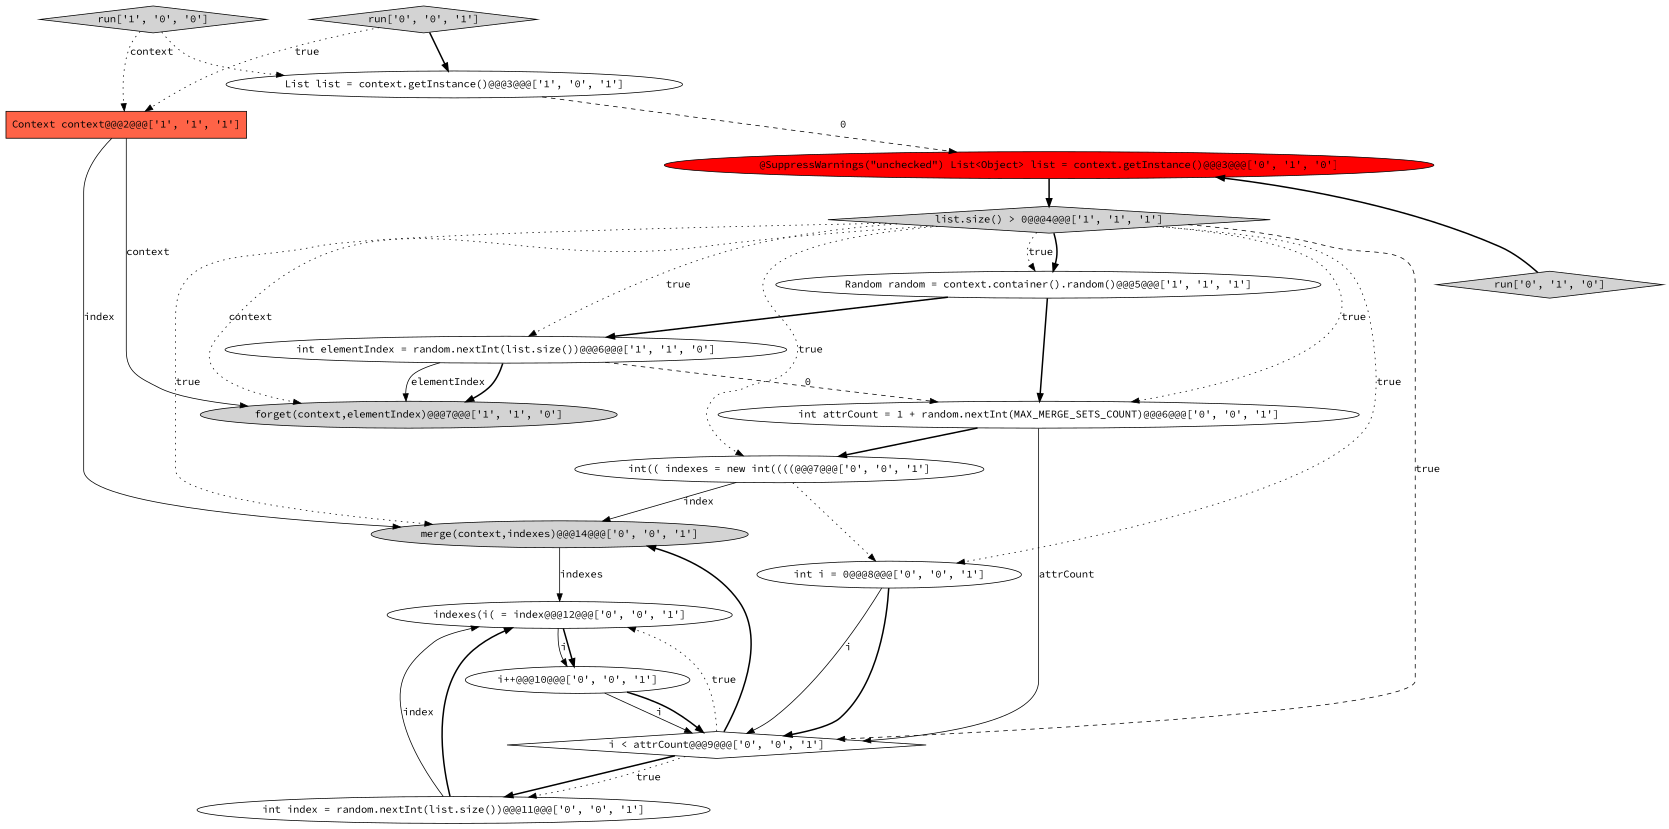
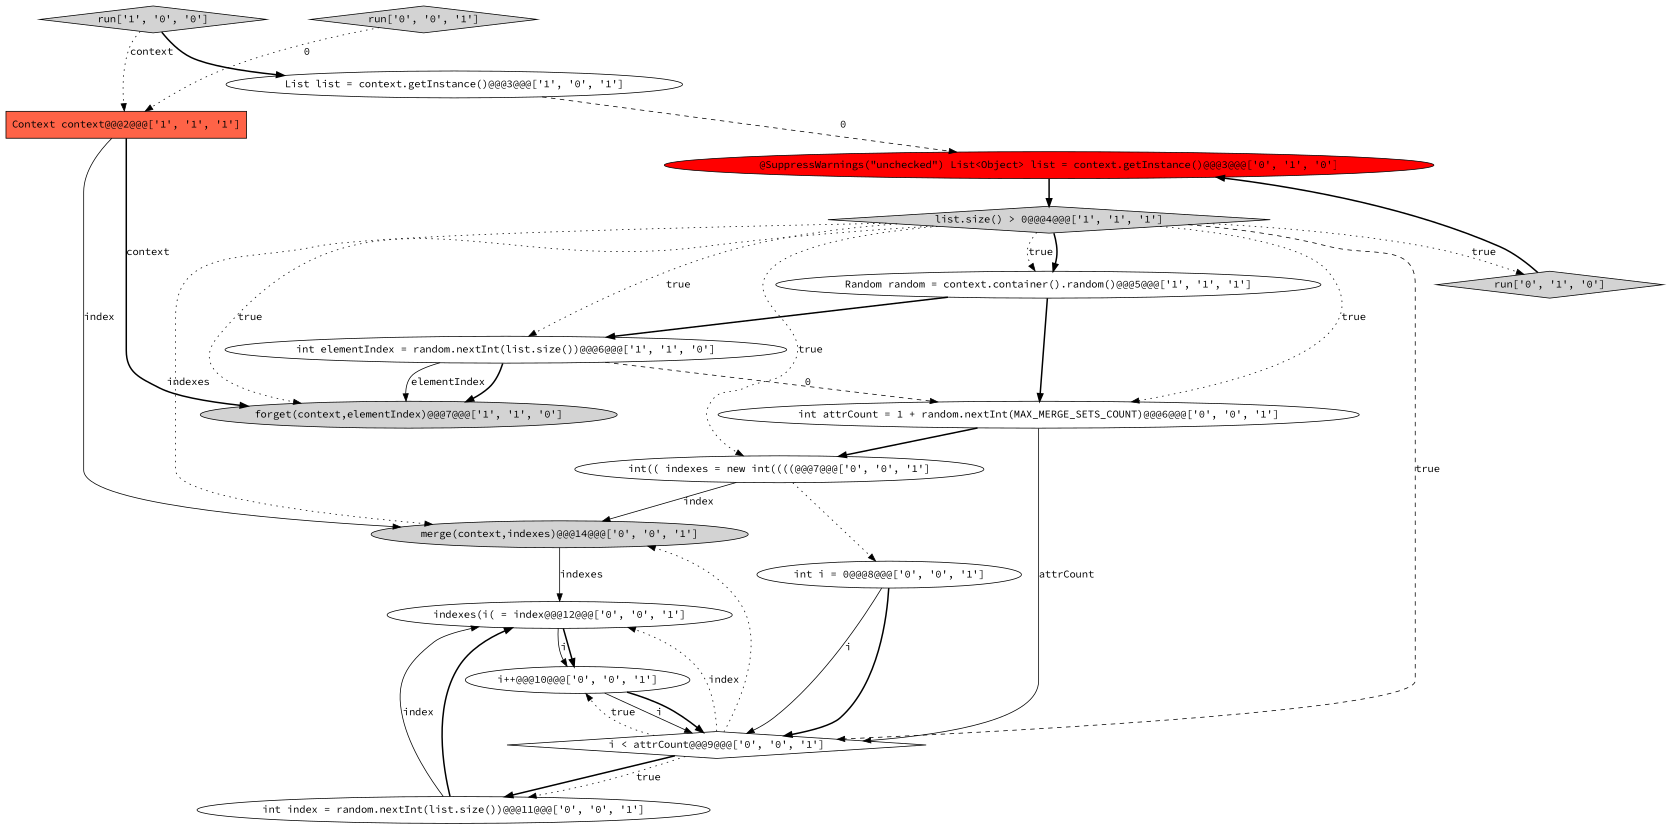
(437, 48) -> none
(307, 52) -> (307, 52)
(214, 65) -> (214, 65)
(126, 313) -> (126, 313)
(250, 317) -> (250, 317)
(188, 382) -> (188, 382)
(1342, 449) -> (1364, 237)
(747, 618) -> (747, 618)
(724, 680) -> (724, 680)
none -> (619, 723)
